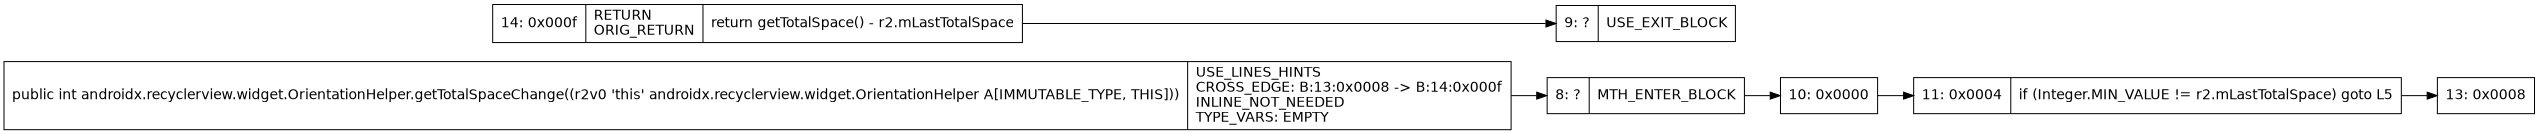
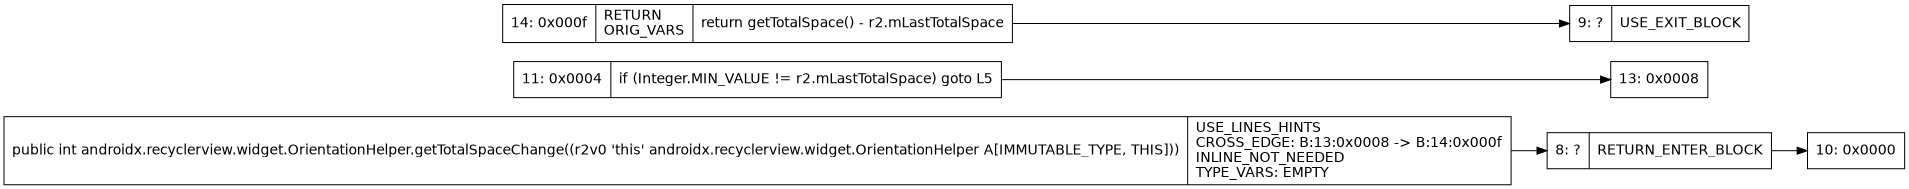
(644, 31) -> (644, 31)
(1667, 95) -> (1680, 150)
(1891, 96) -> none
